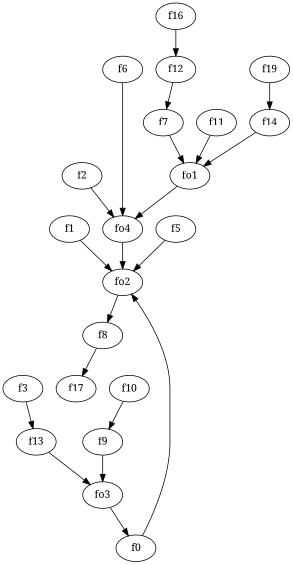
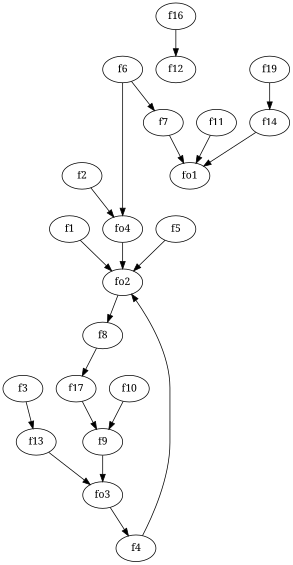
(170, 92) -> (141, 93)
(159, 200) -> none
none -> (88, 412)
(136, 548) -> (136, 548)
